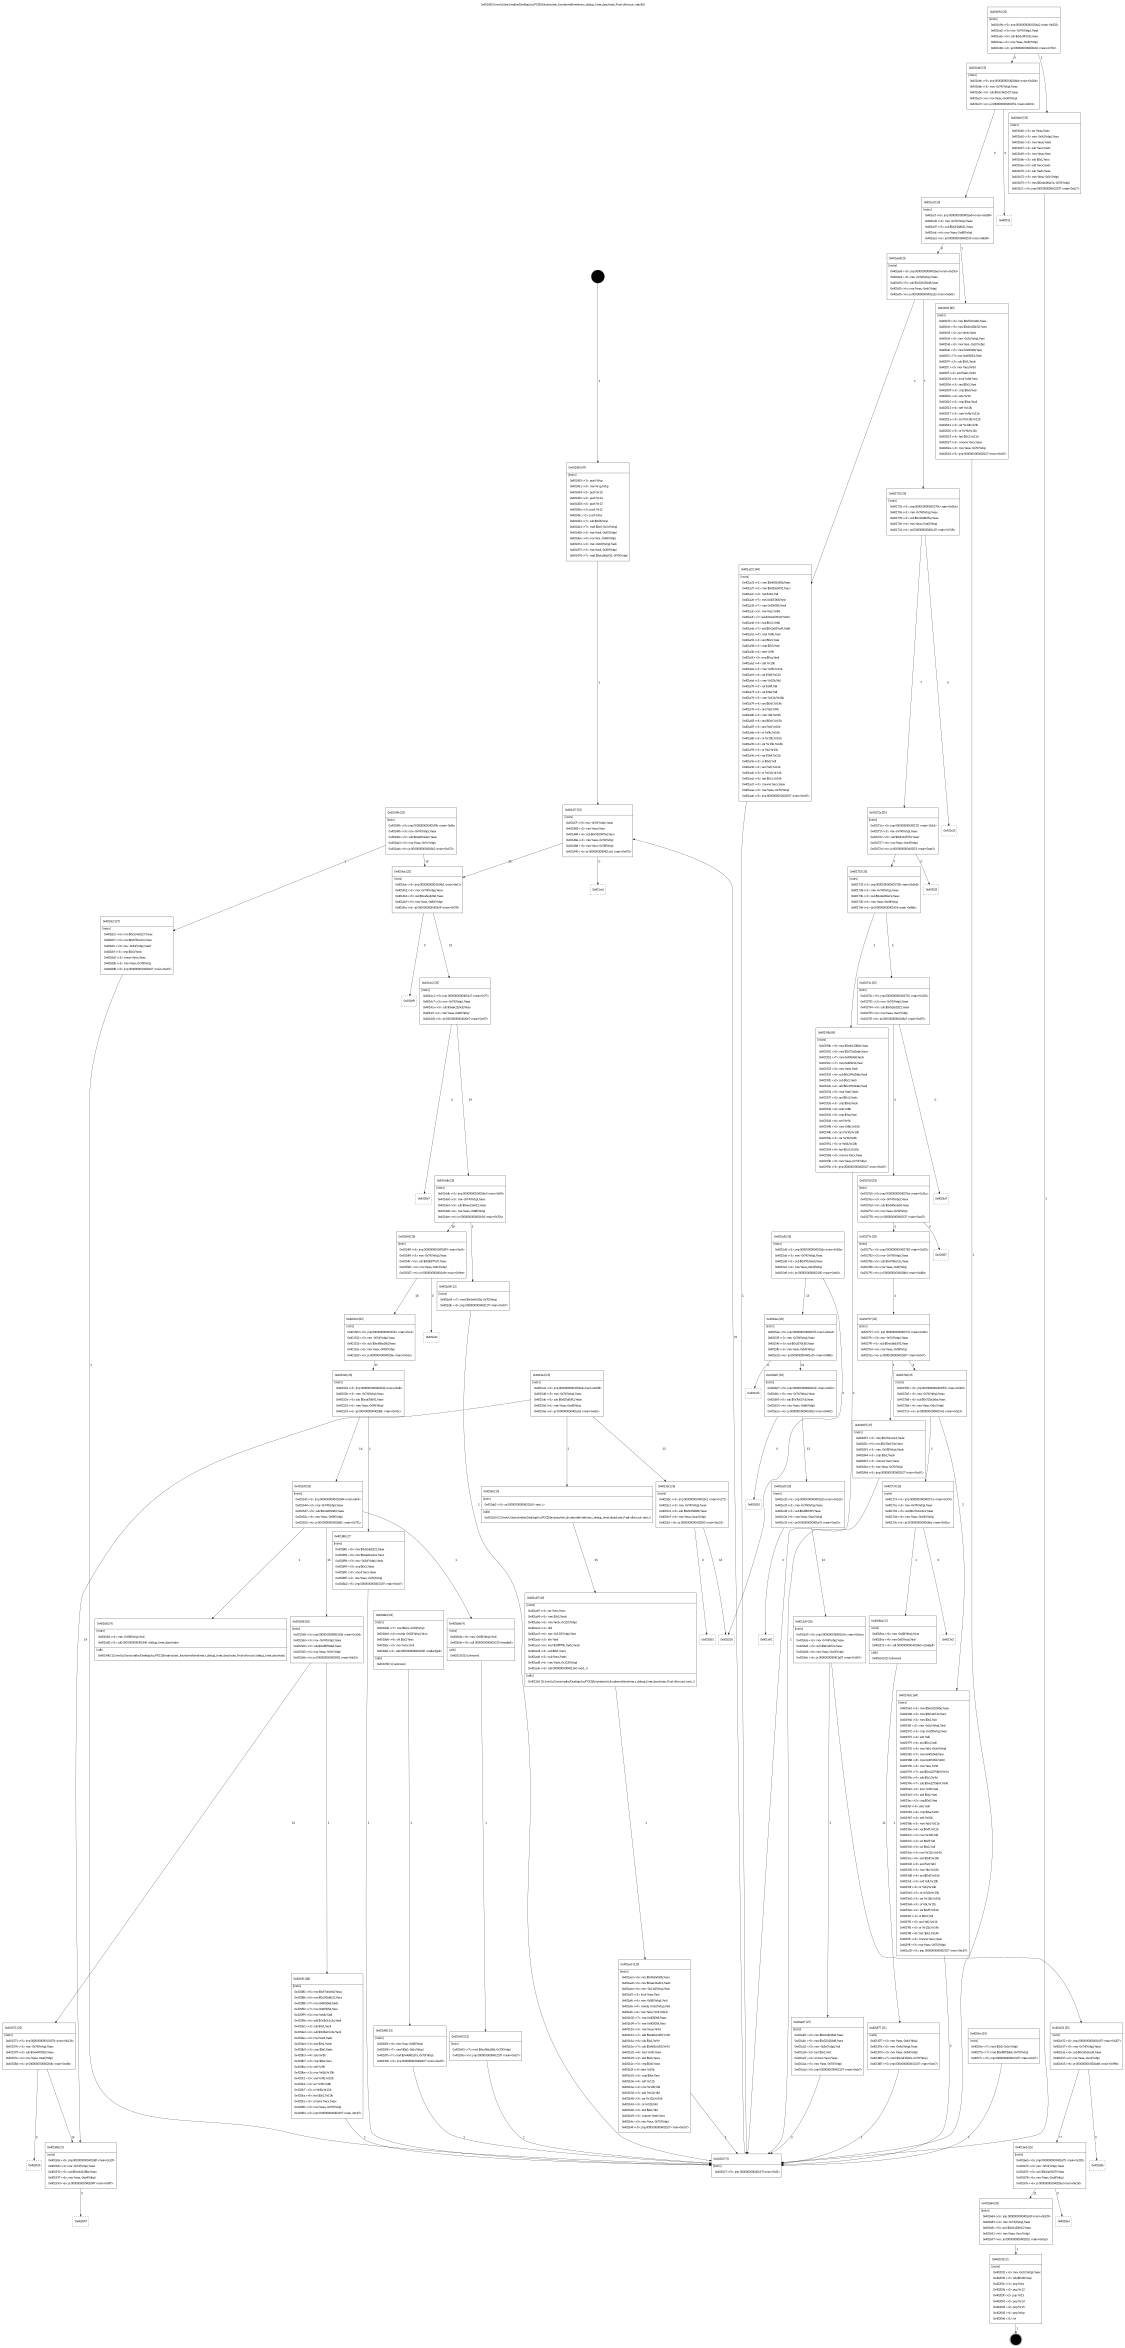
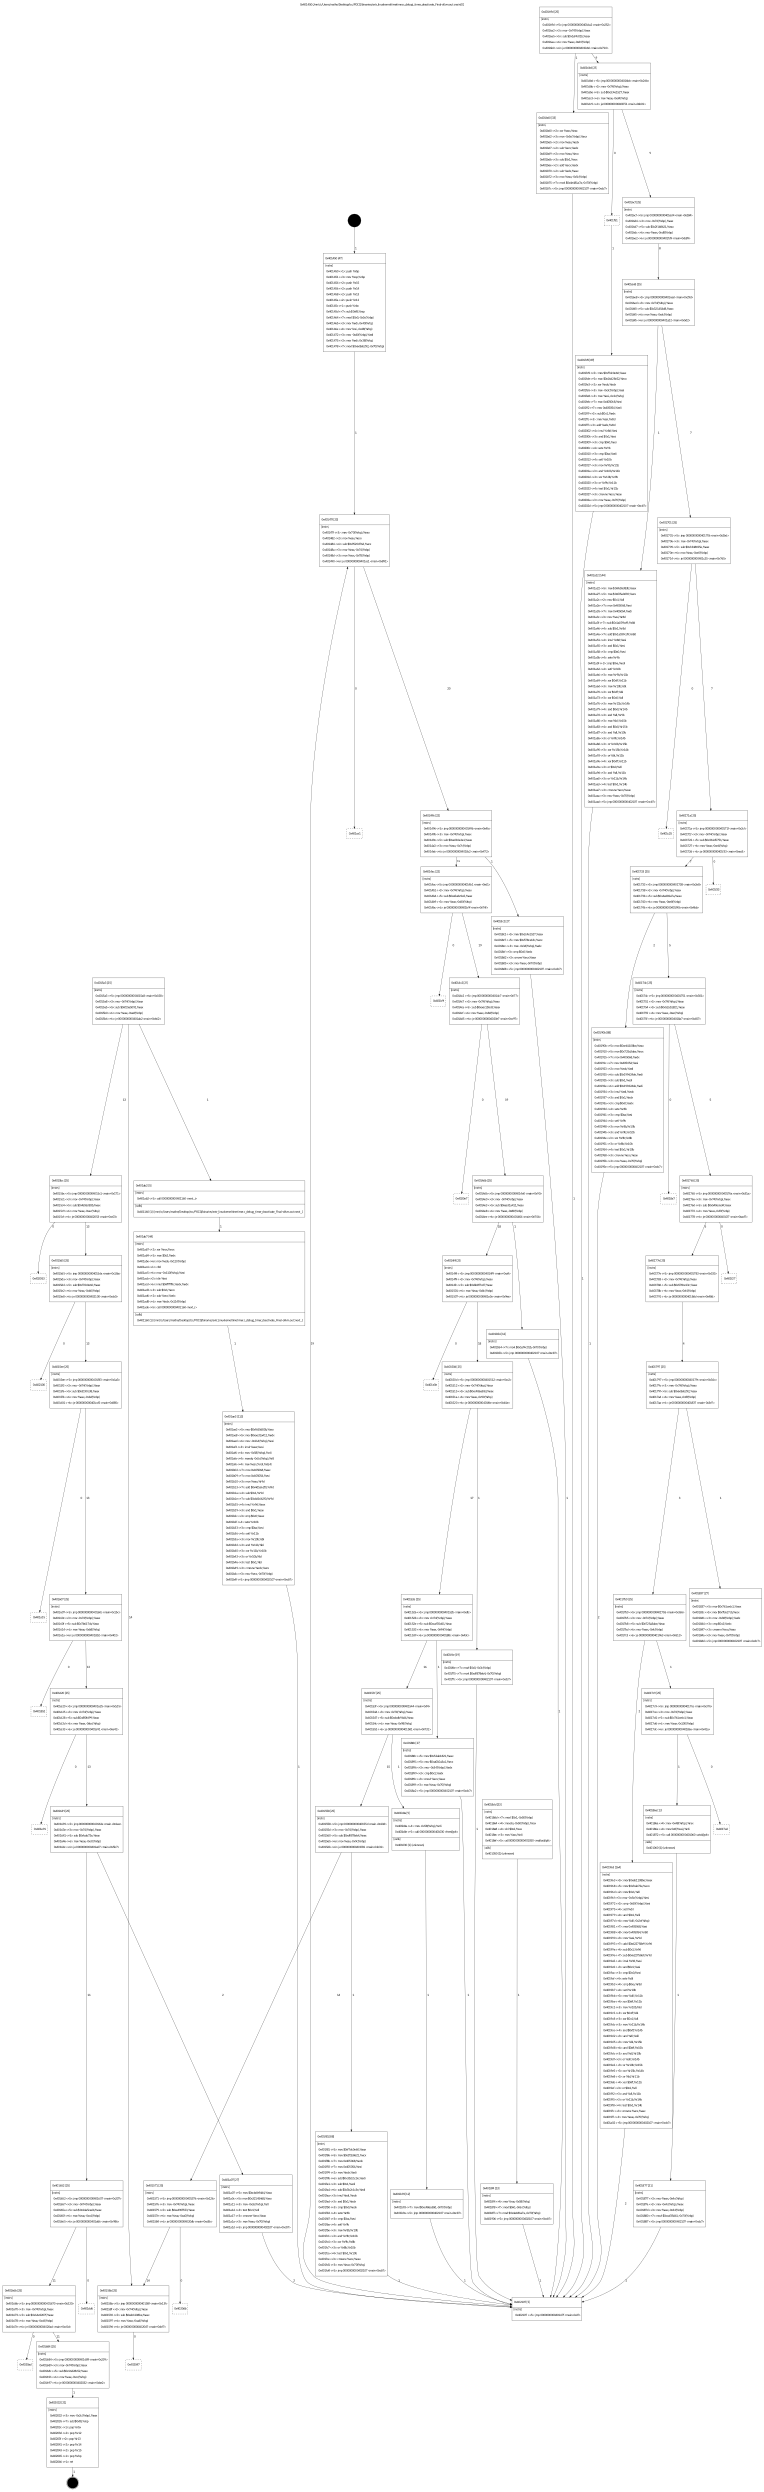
(963, 273) -> (612, 289)
(514, 860) -> (406, 688)
none -> (477, 1528)
(596, 1560) -> (220, 1227)
(717, 1580) -> (86, 1238)
(191, 1640) -> none
(788, 1792) -> none
